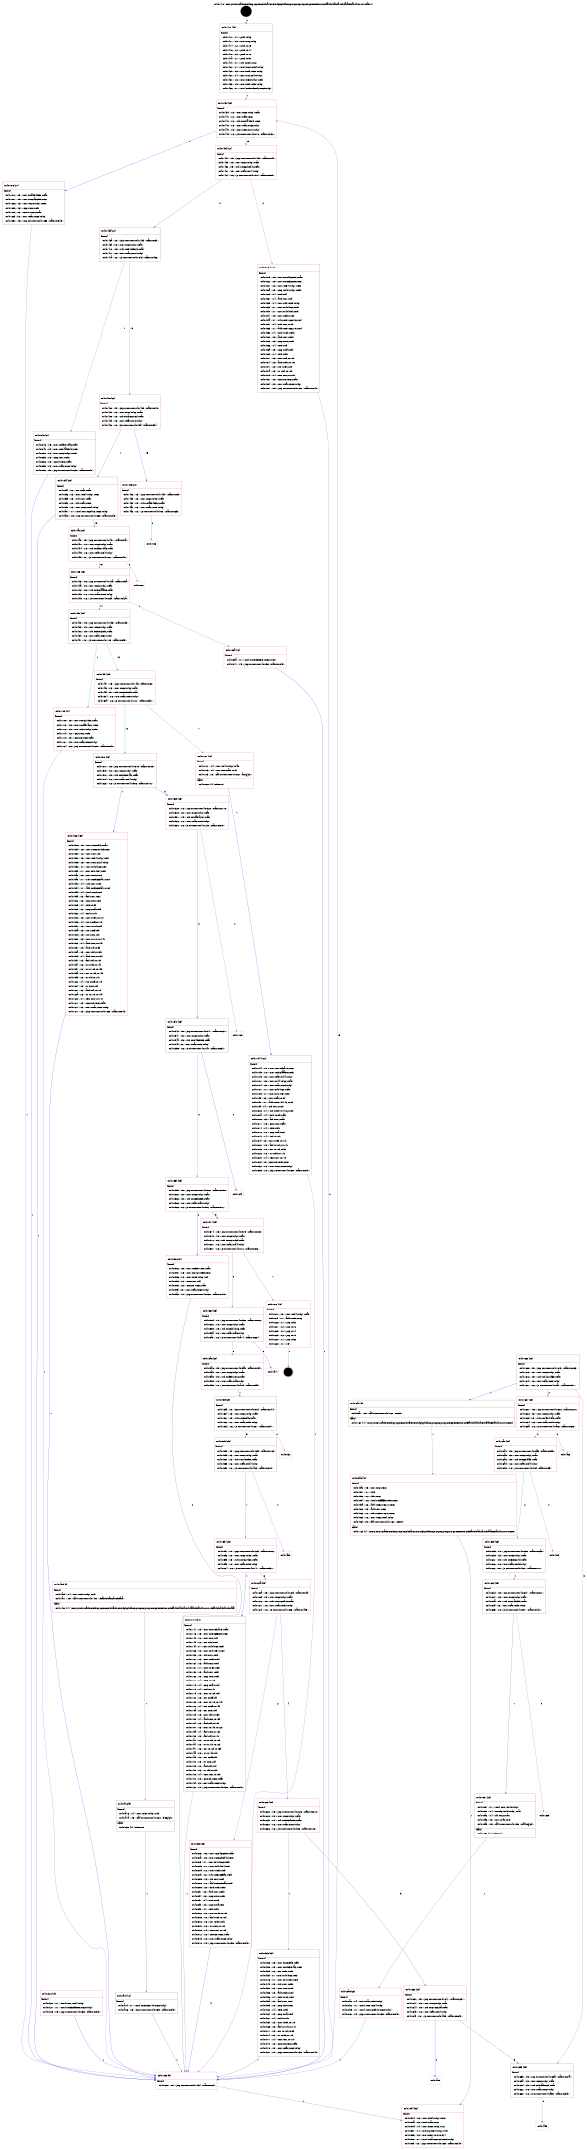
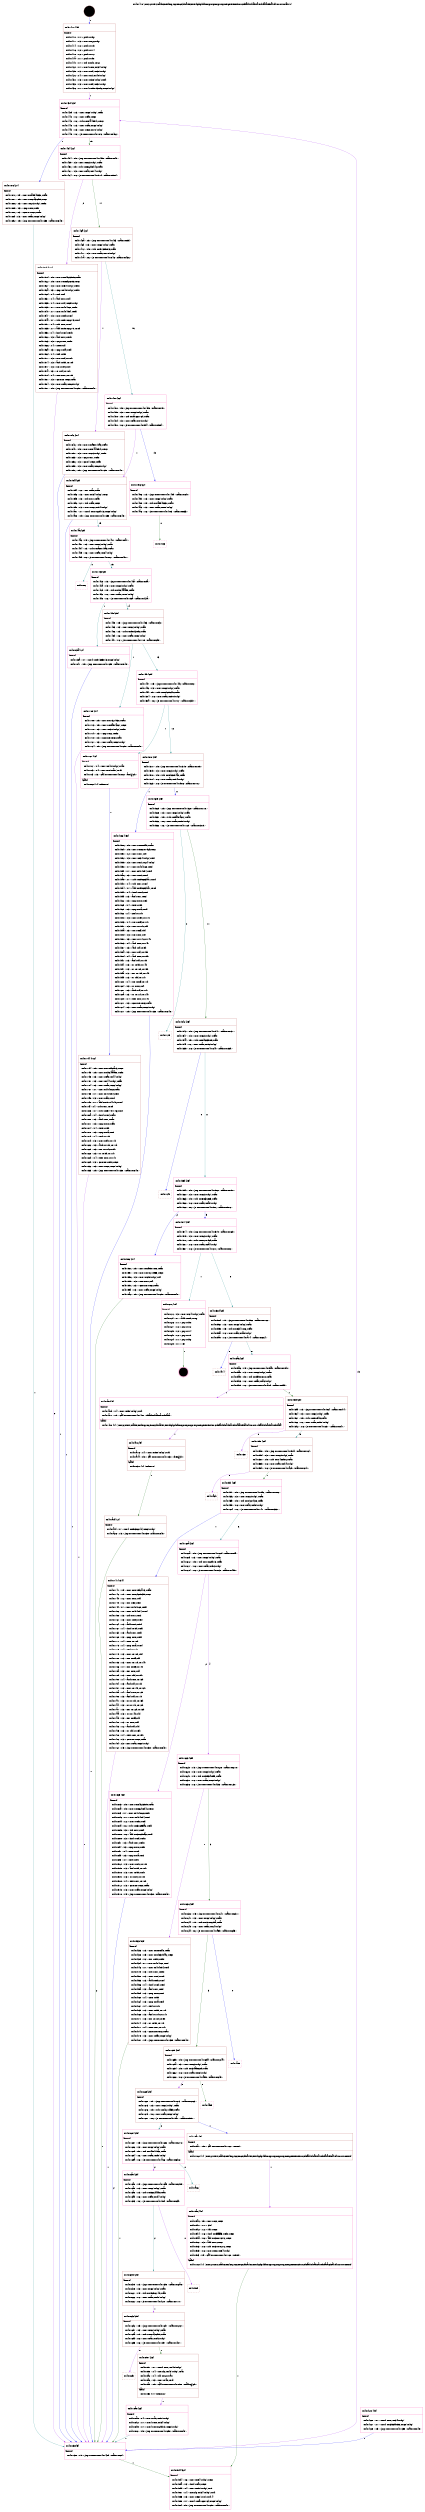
none -> (225, 1393)
(583, 1728) -> (181, 2084)
